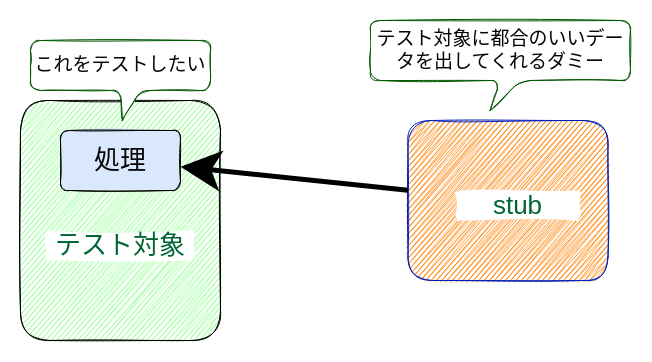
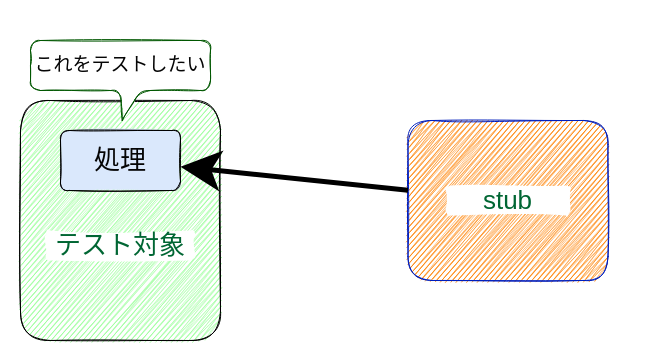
(501, 66) -> none
(518, 206) -> (508, 201)
